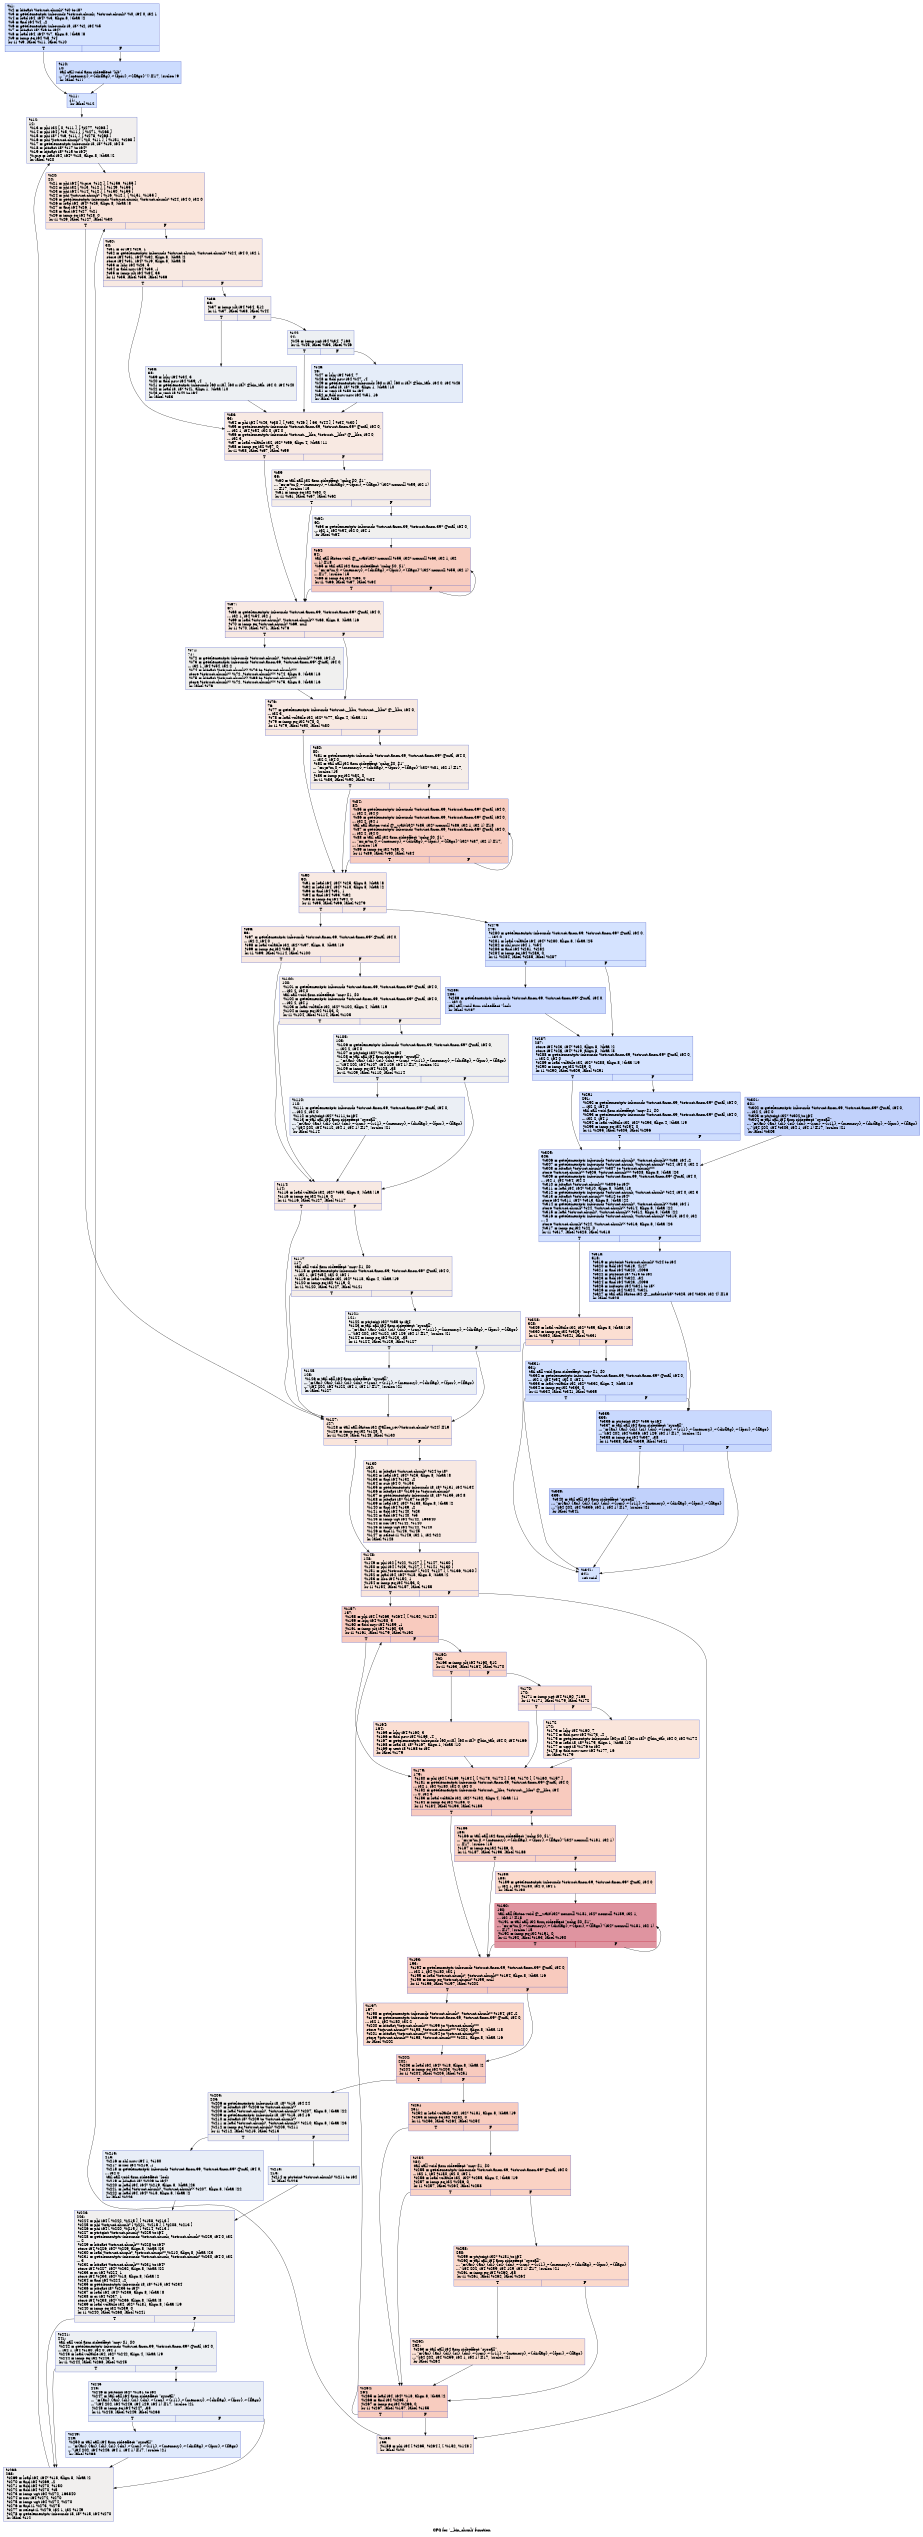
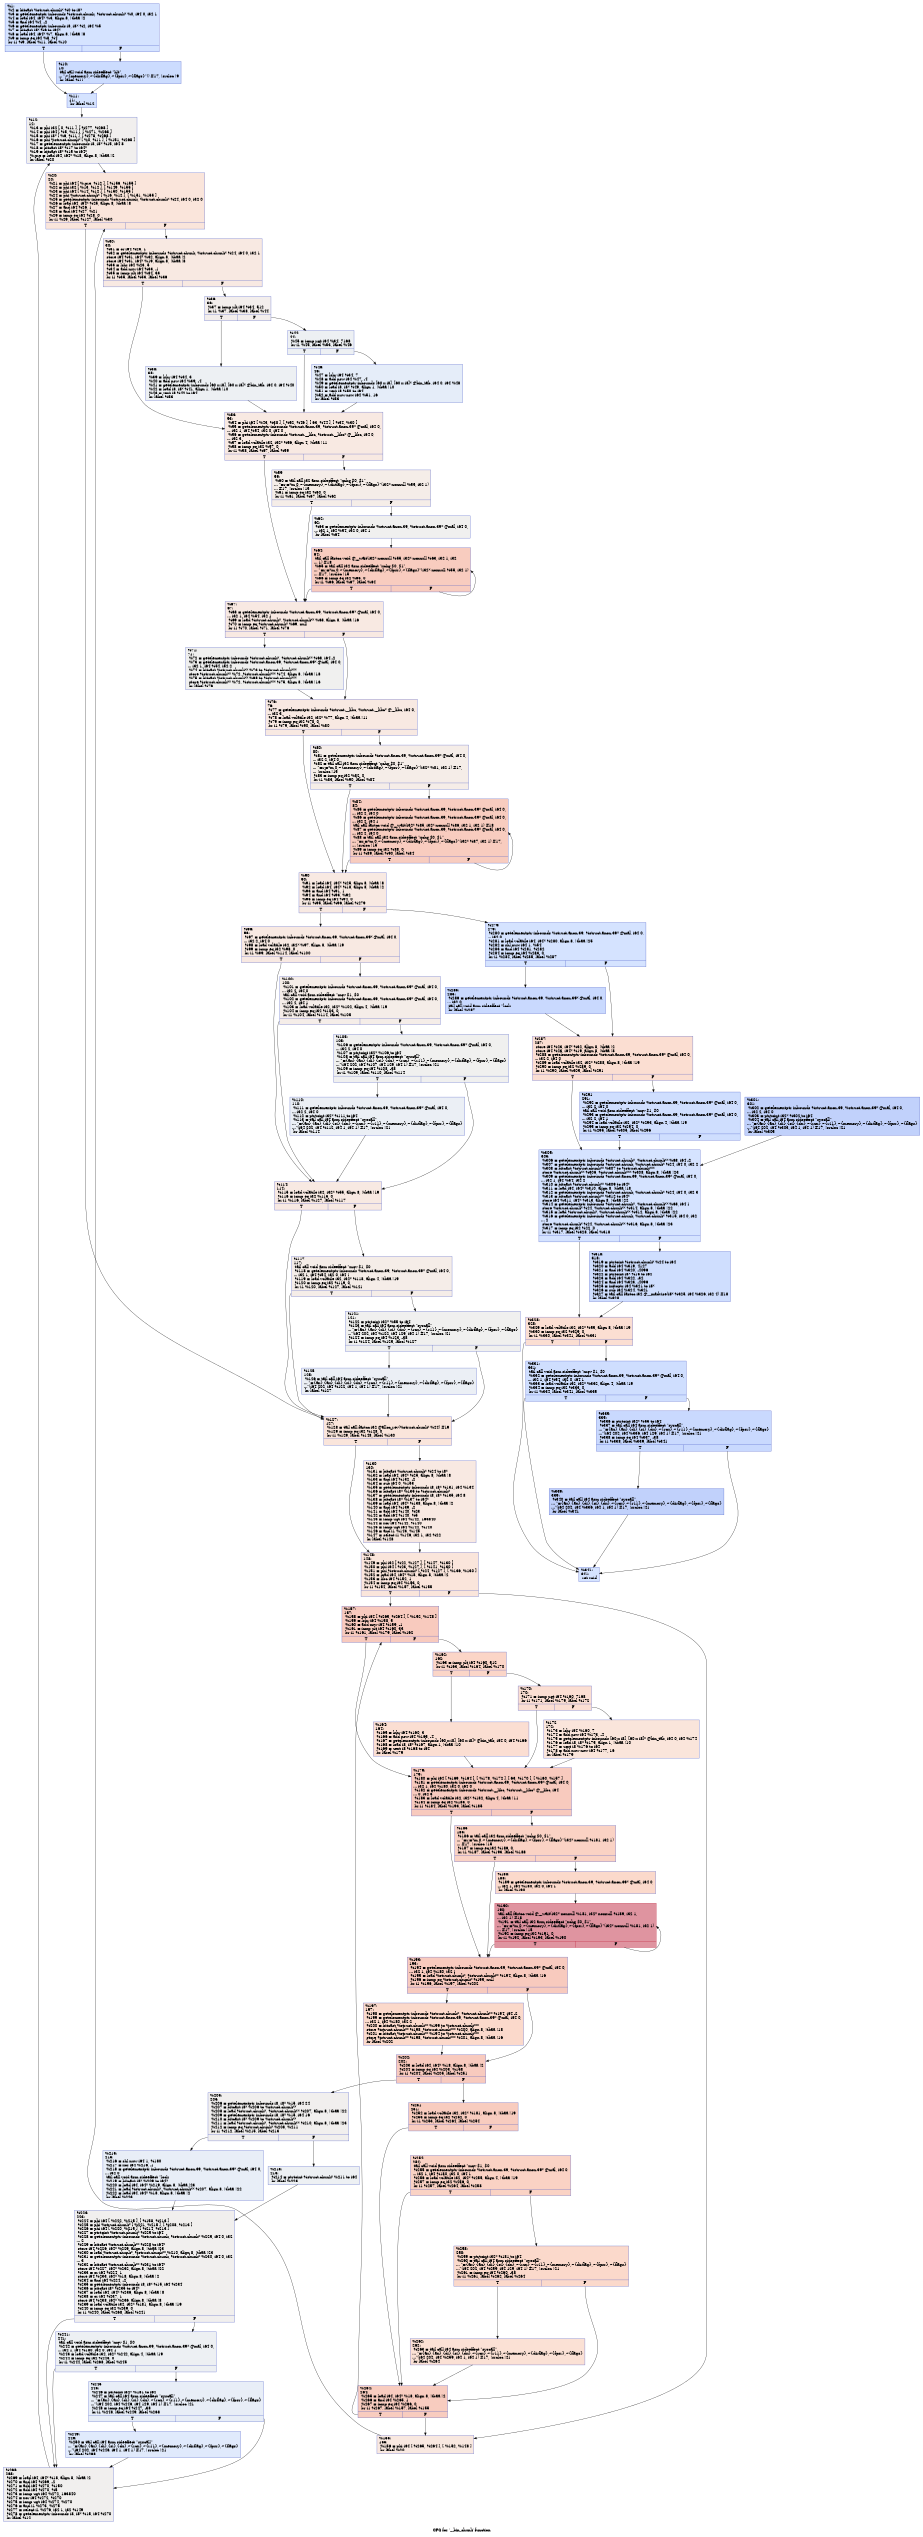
(613, 1058) -> (613, 1058)
(687, 1354) -> (612, 1309)
(491, 2142) -> none
